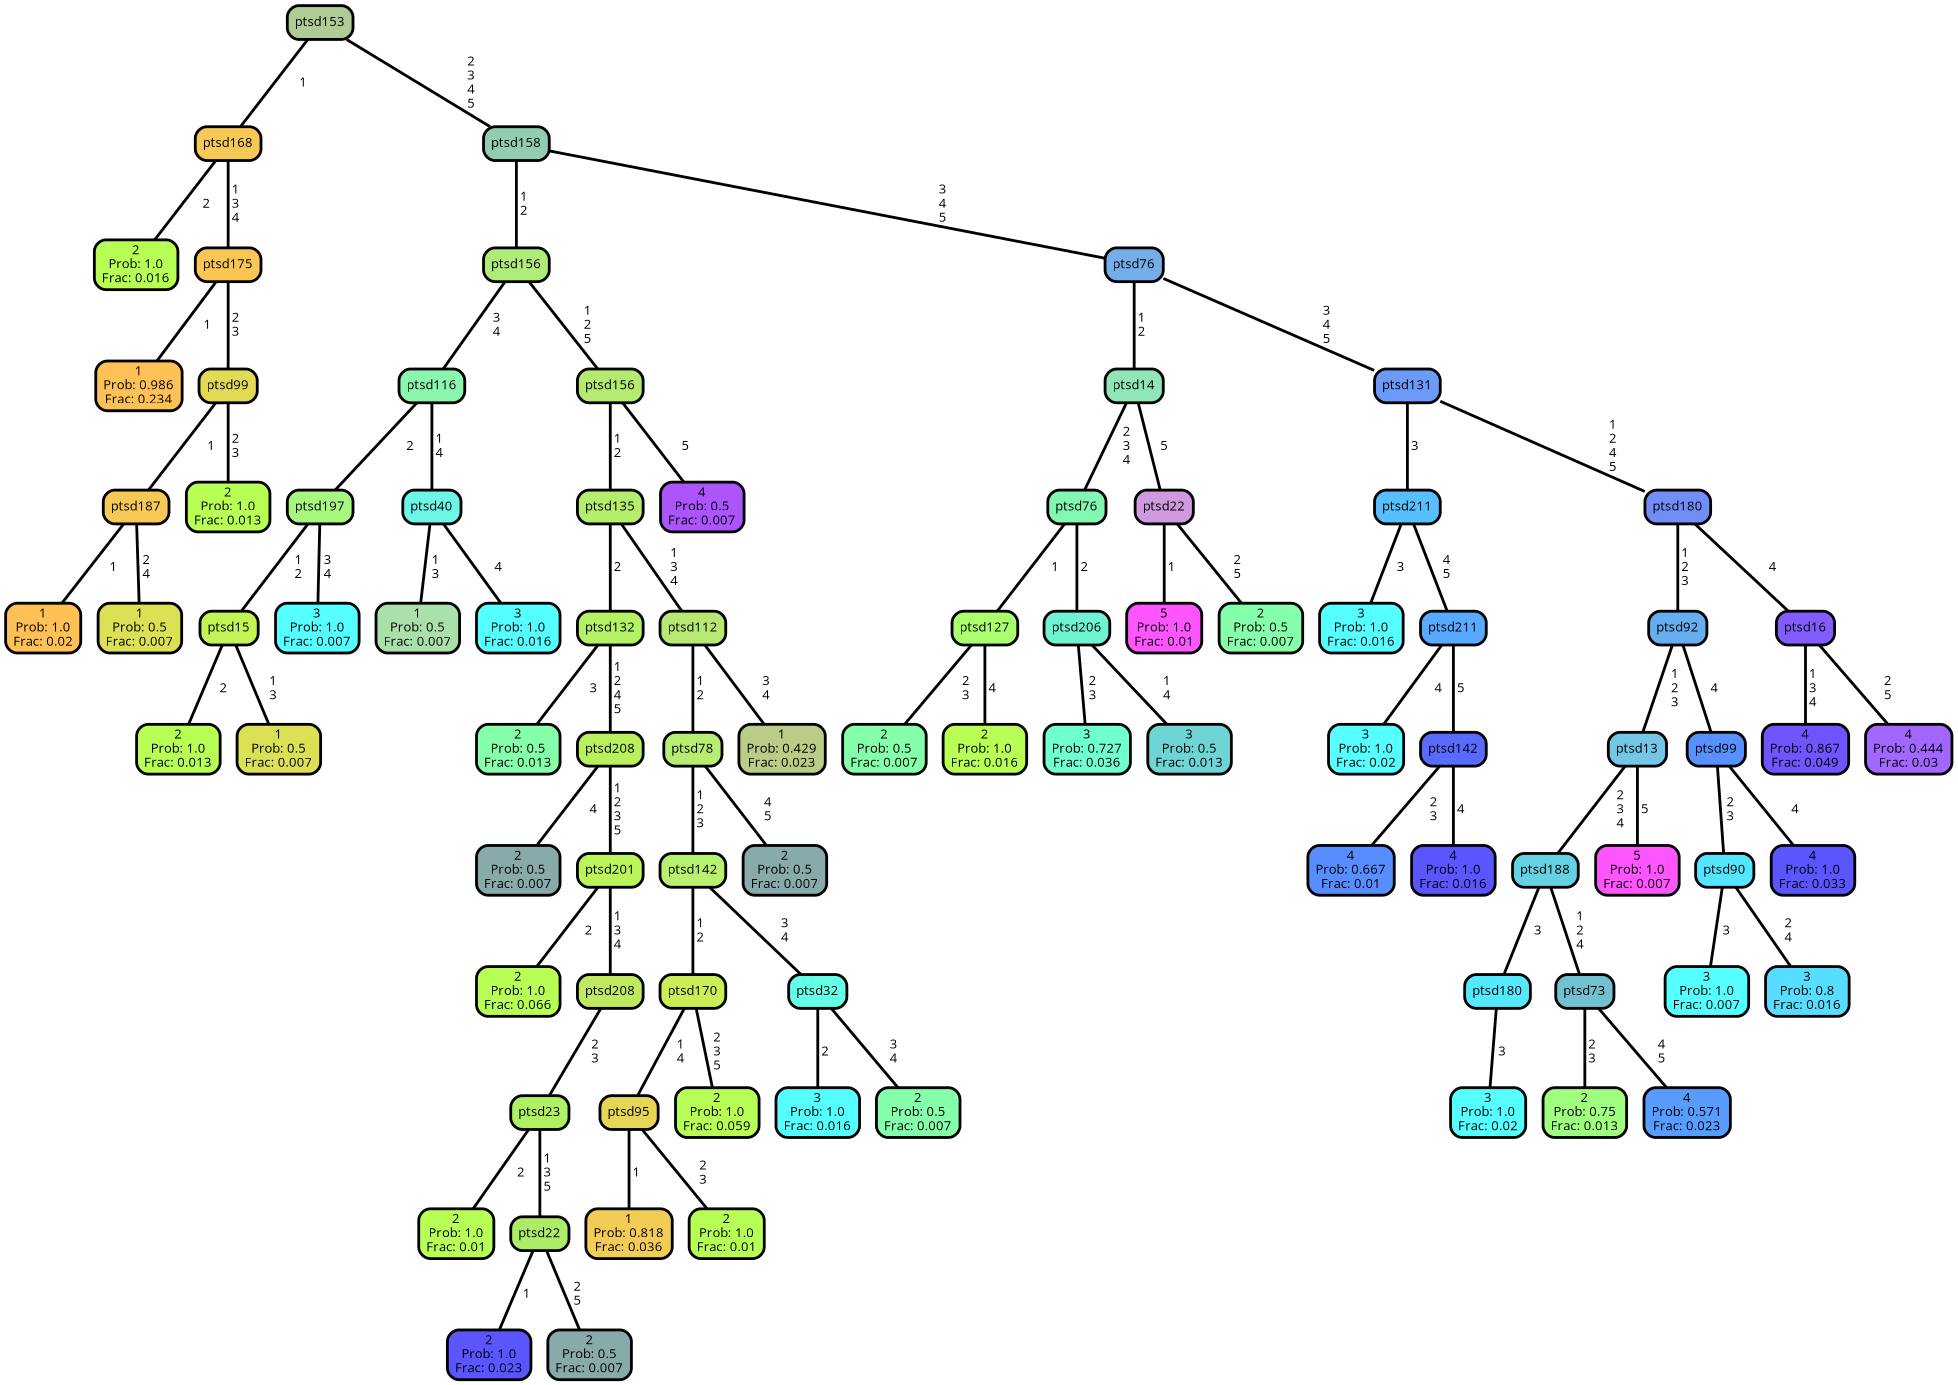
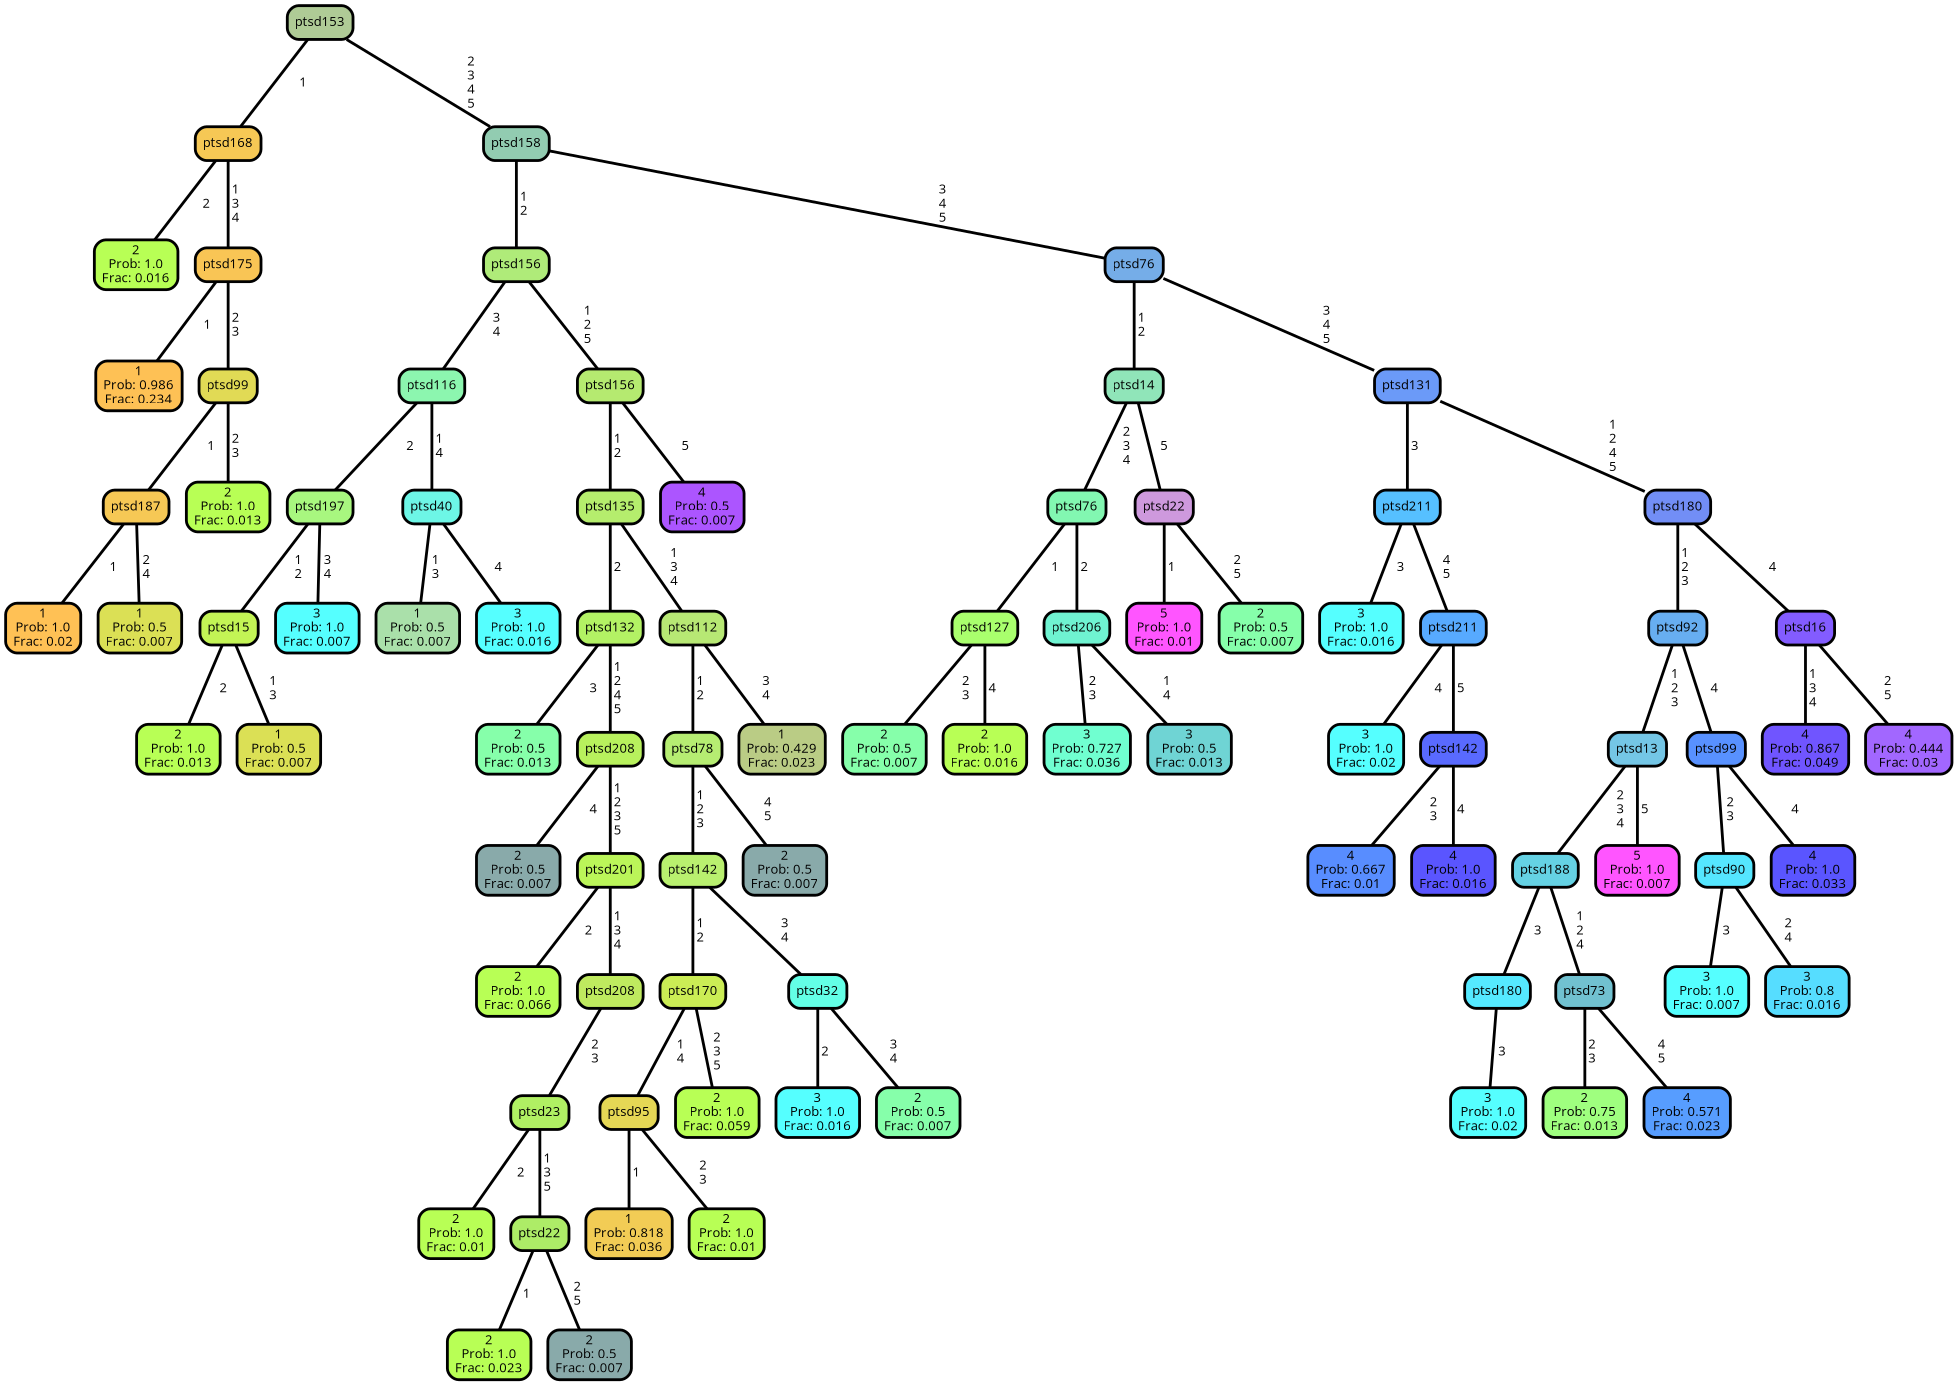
(489, 1355) -> (489, 1355)
